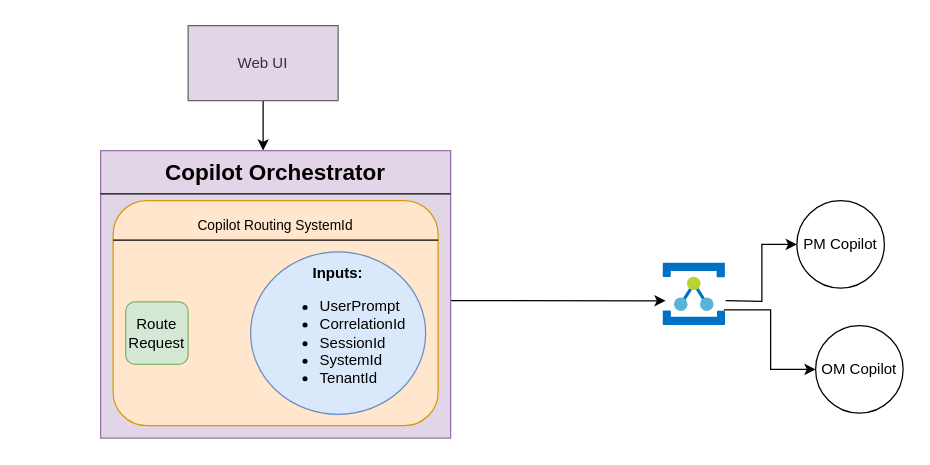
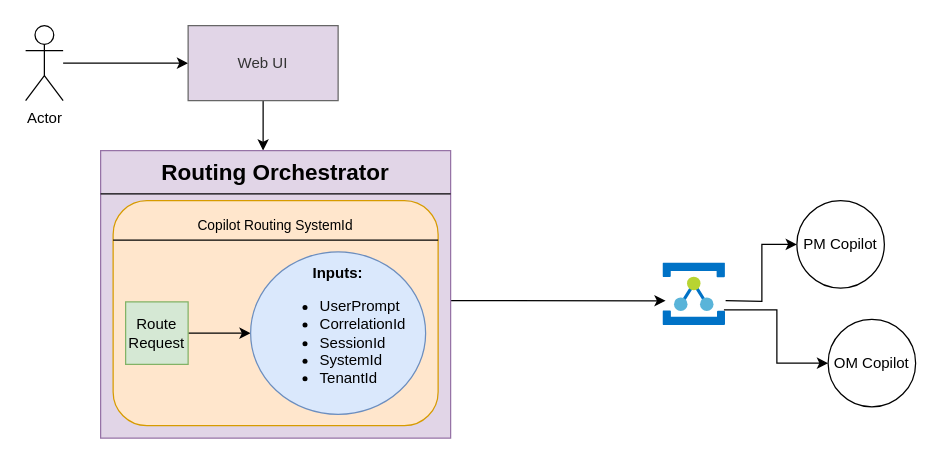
none -> (44, 63)
none -> (121, 63)
(276, 173) -> (276, 173)
(157, 333) -> (157, 333)
none -> (215, 333)
(859, 369) -> (872, 363)
